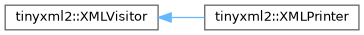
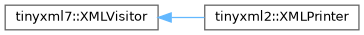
(82, 17) -> (82, 17)
